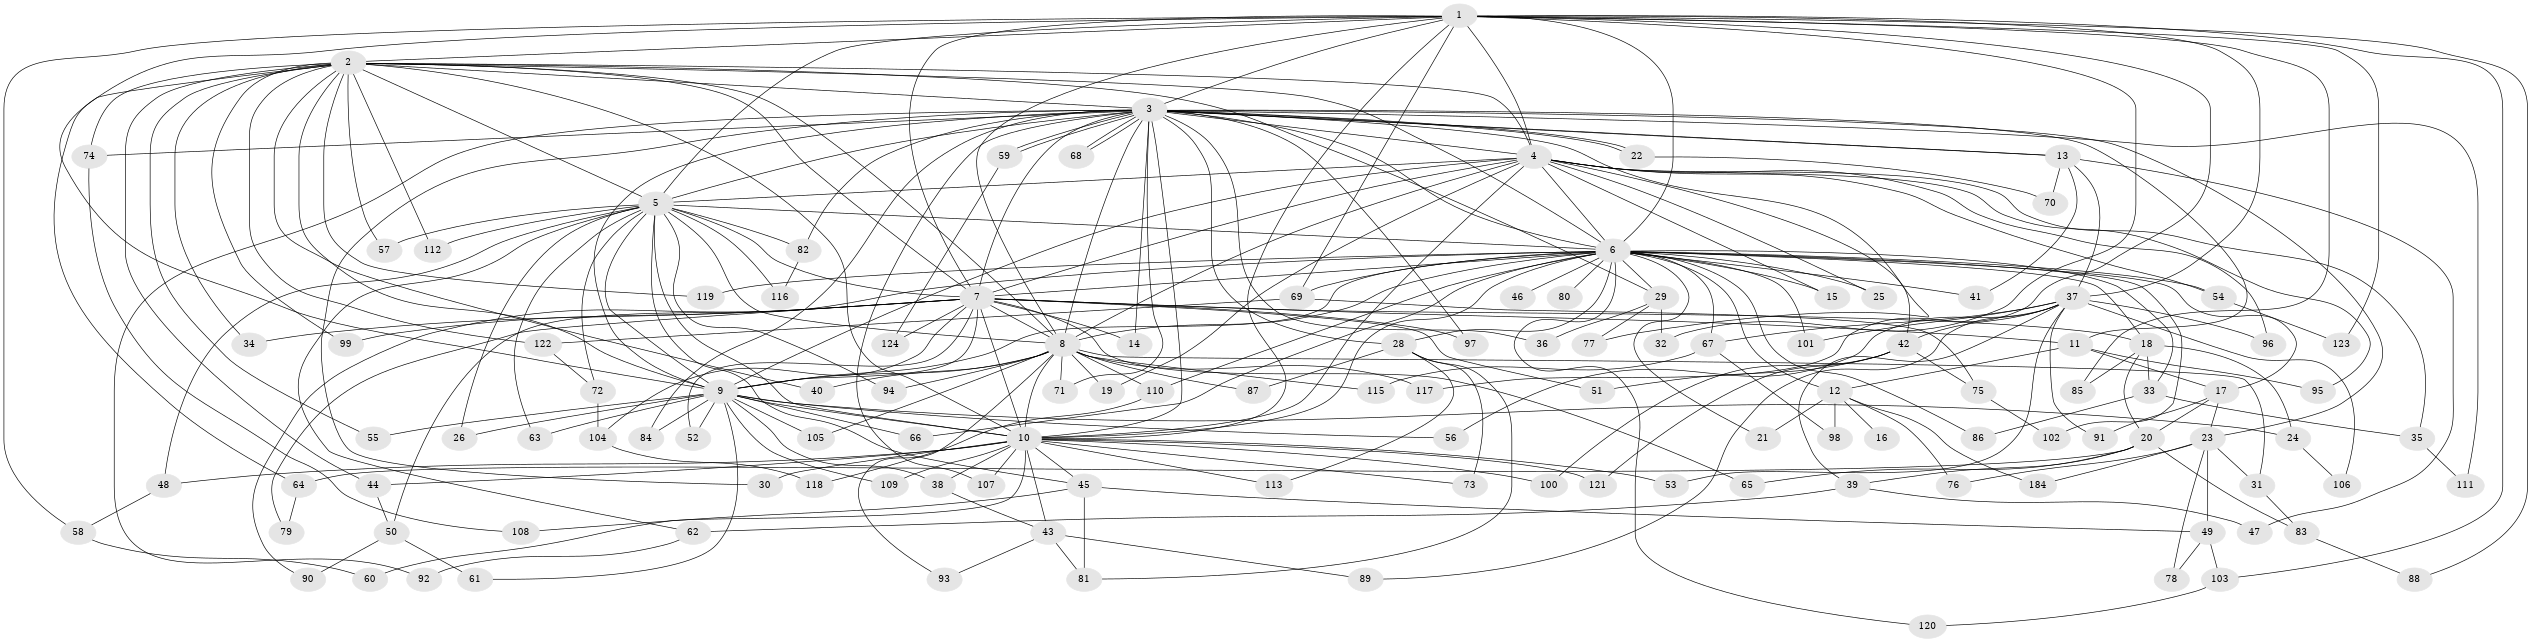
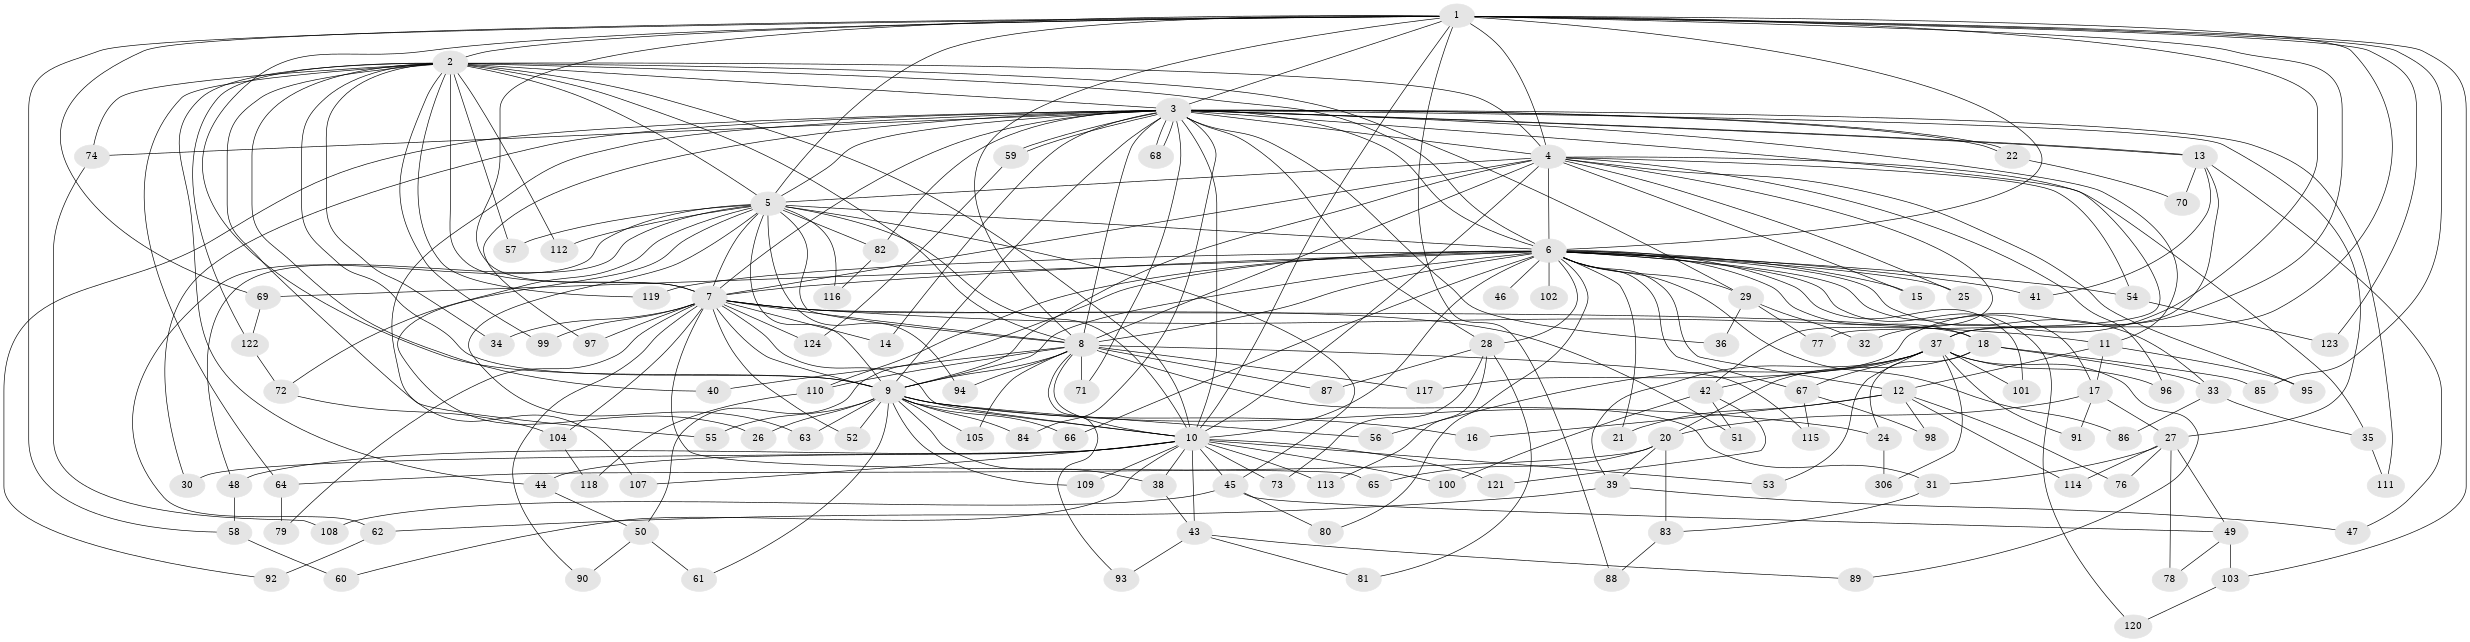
(1107, 392) -> none
(1979, 392) -> none
none -> (1180, 418)
(2208, 439) -> (2171, 439)
(2038, 486) -> (2073, 486)
(2342, 486) -> (1884, 486)
(1084, 533) -> (1273, 507)
